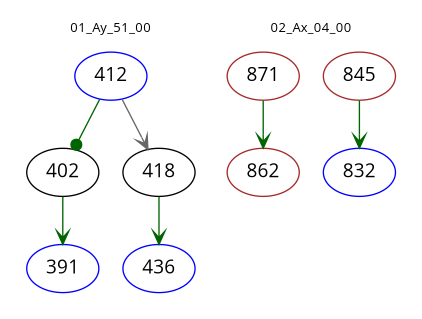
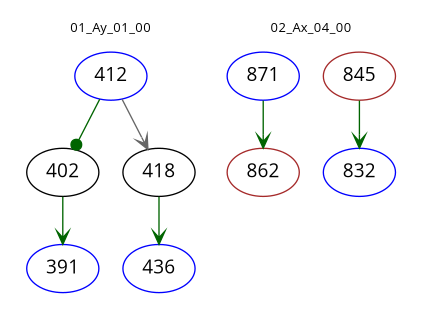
(111, 29) -> (111, 29)
(263, 76) -> (263, 76)
